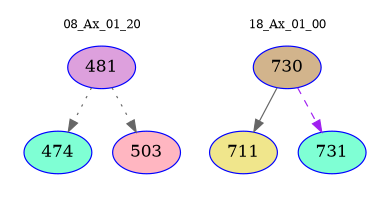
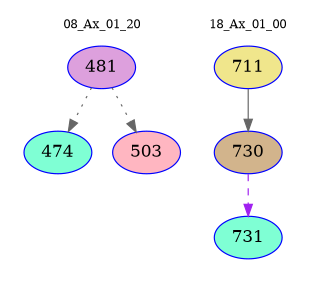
(268, 104) -> (248, 104)
